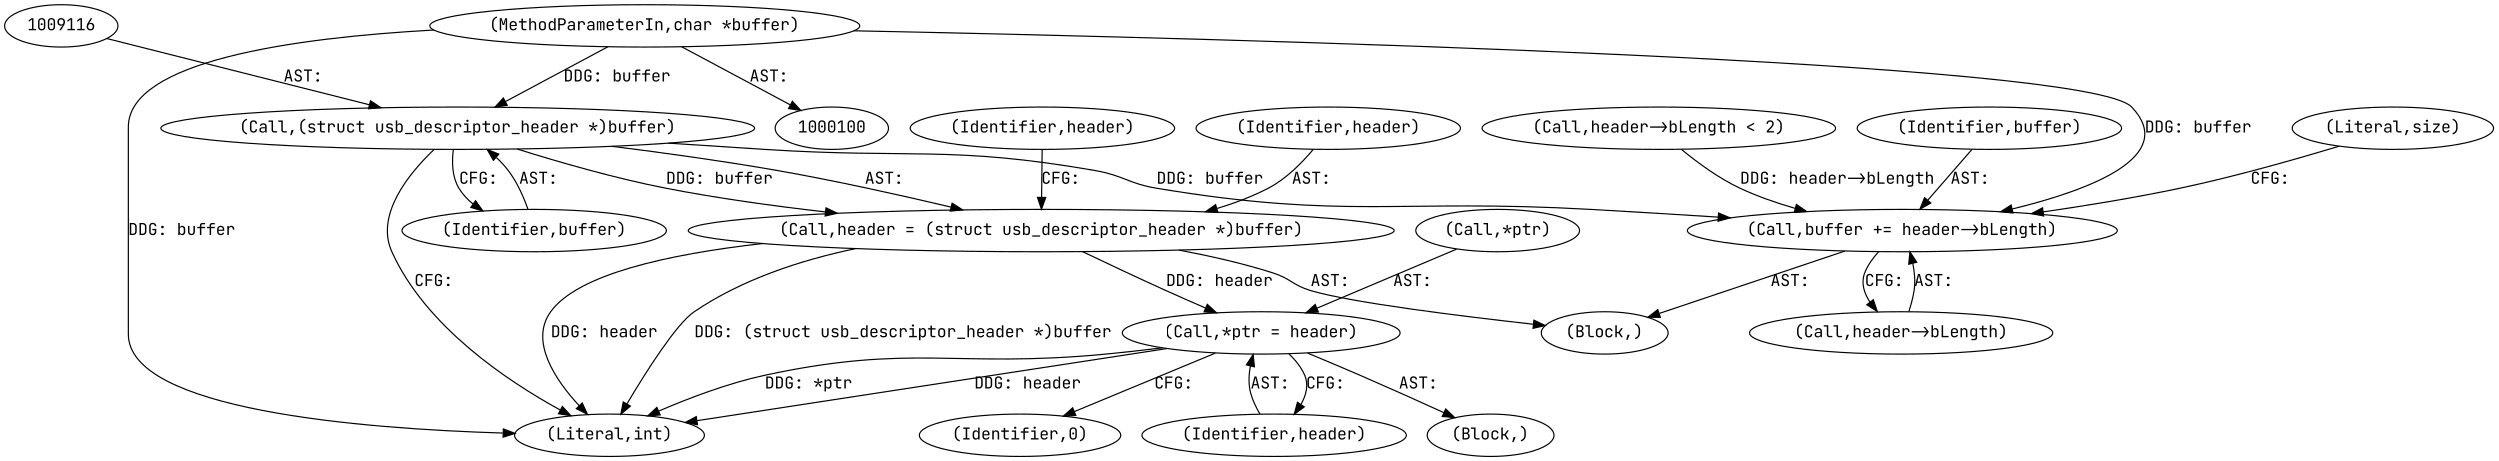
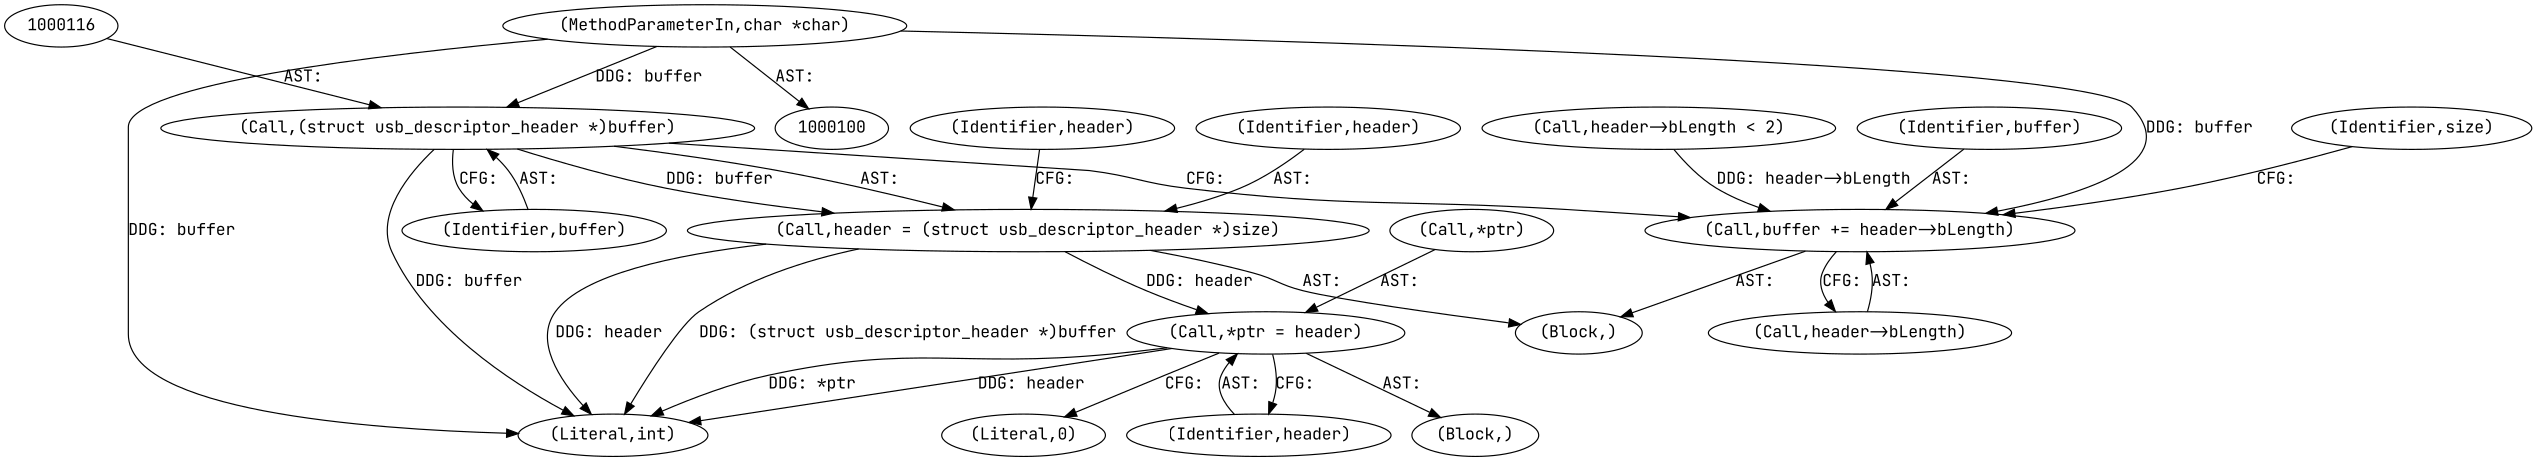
(61, 26) -> (61, 26)
(645, 26) -> (705, 26)
(2393, 128) -> (2412, 128)
(1210, 179) -> (1211, 179)
(1041, 231) -> (1028, 231)
(439, 282) -> (469, 282)
(1020, 435) -> (1024, 435)
